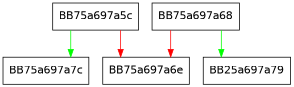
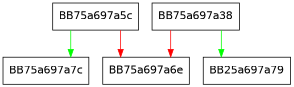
(196, 17) -> (196, 17)
